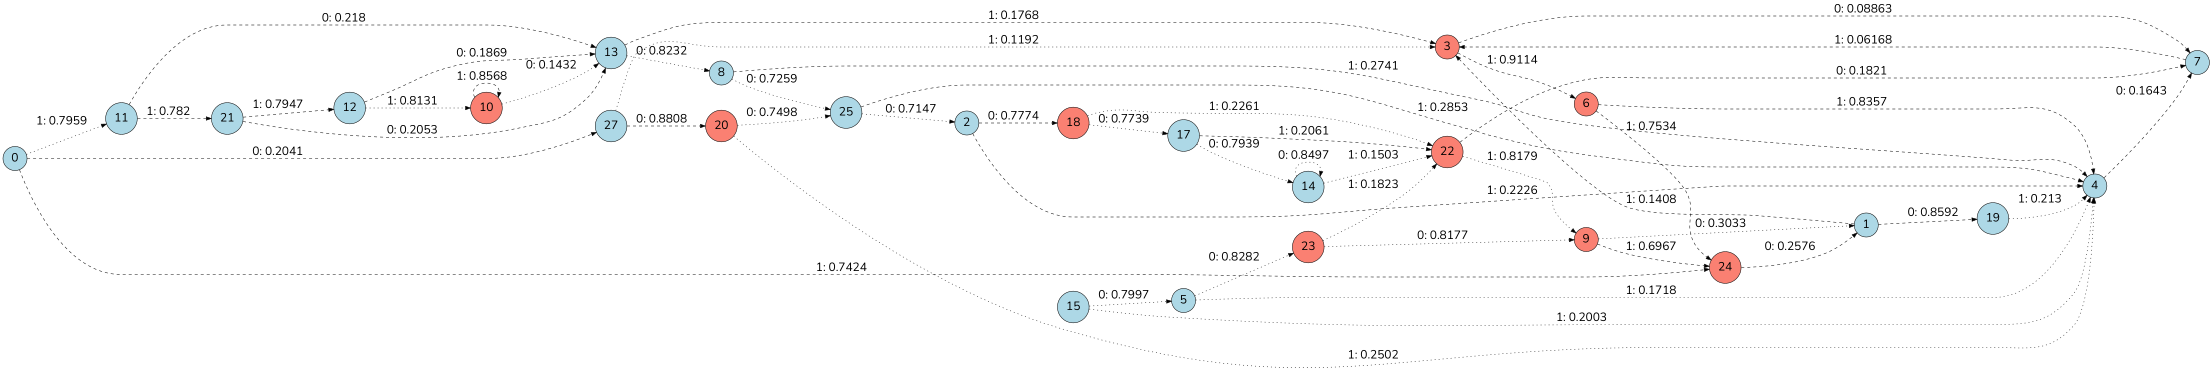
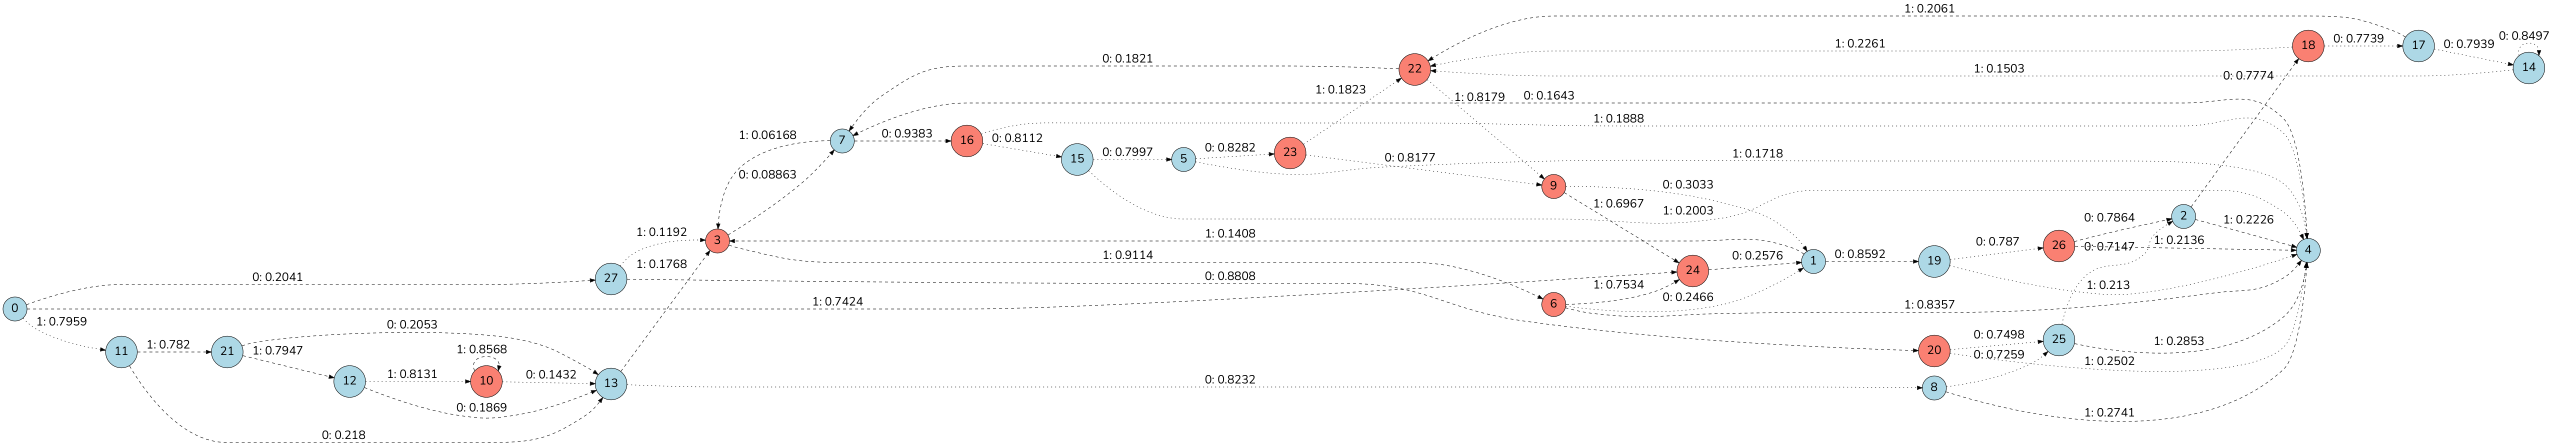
none -> (967, 141)
none -> (2059, 246)
none -> (1686, 310)
